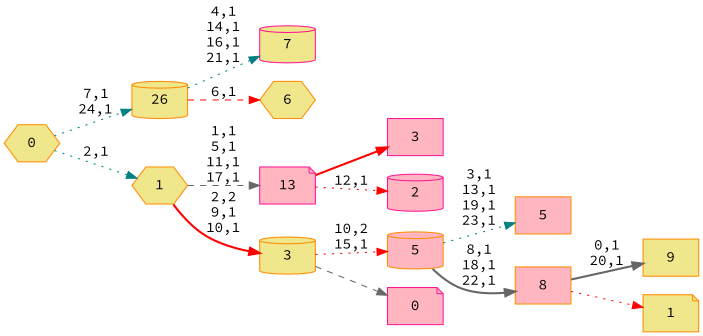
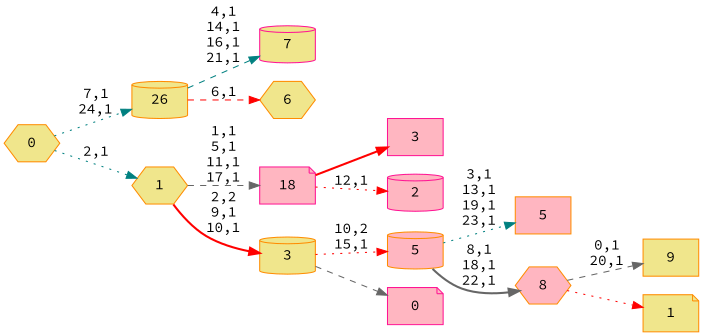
(219, 74) -> (219, 74)
(288, 186) -> (288, 186)
(602, 273) -> (600, 273)
(543, 285) -> (543, 285)
